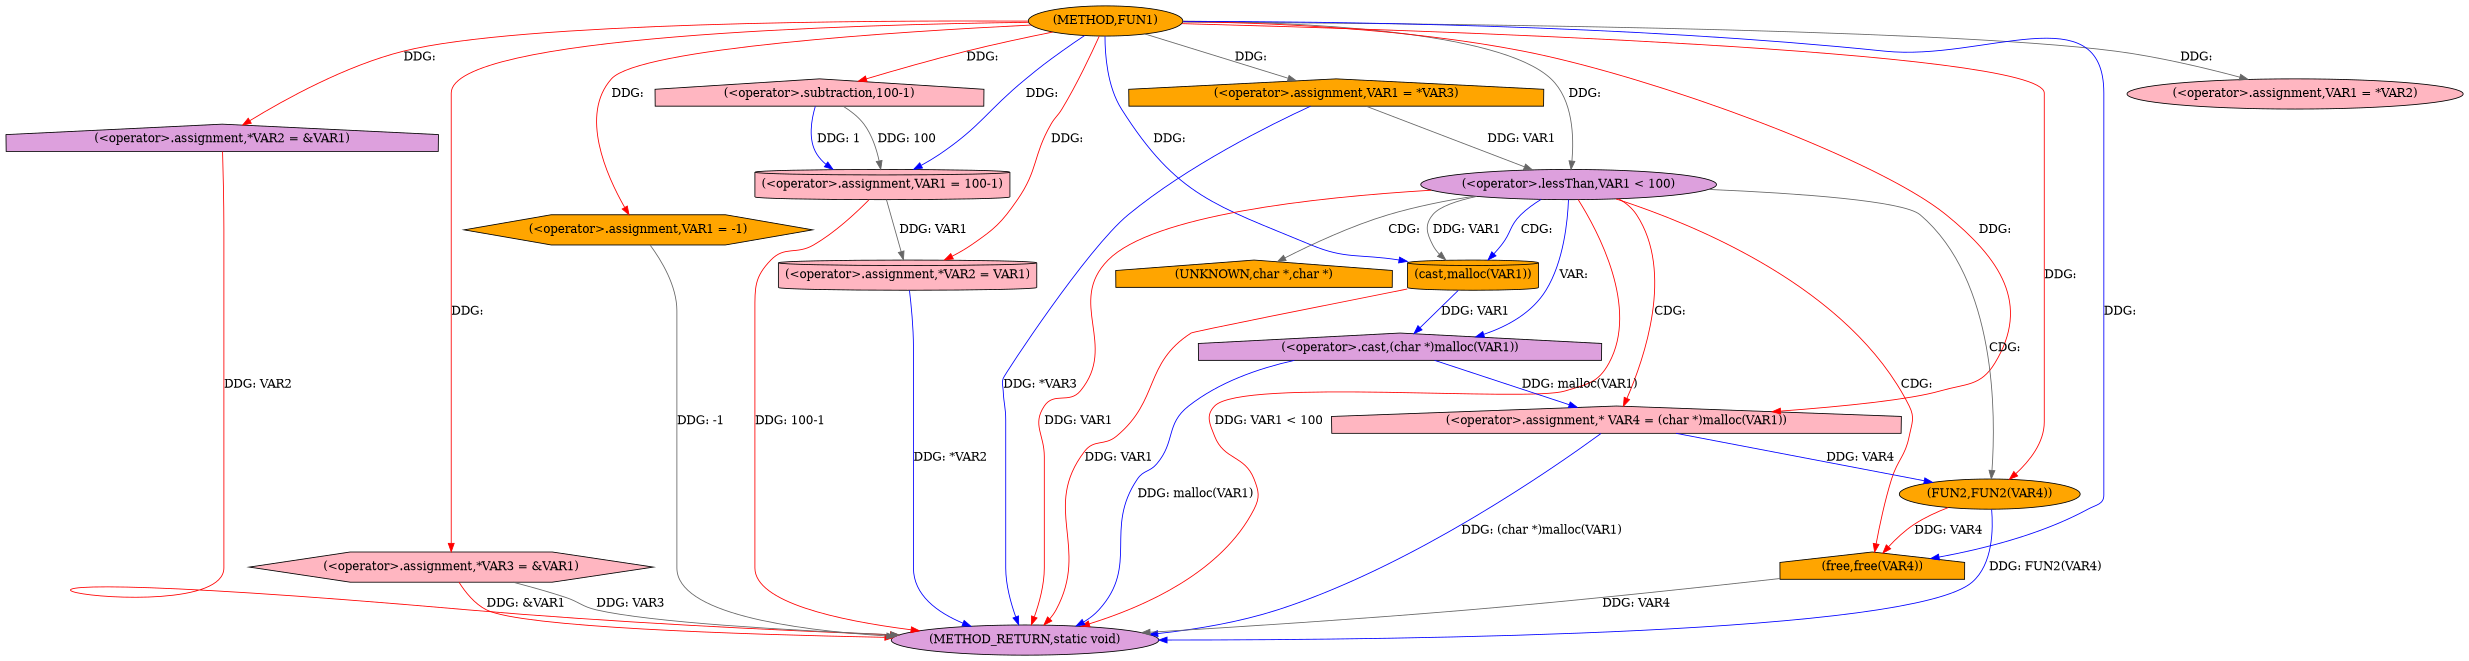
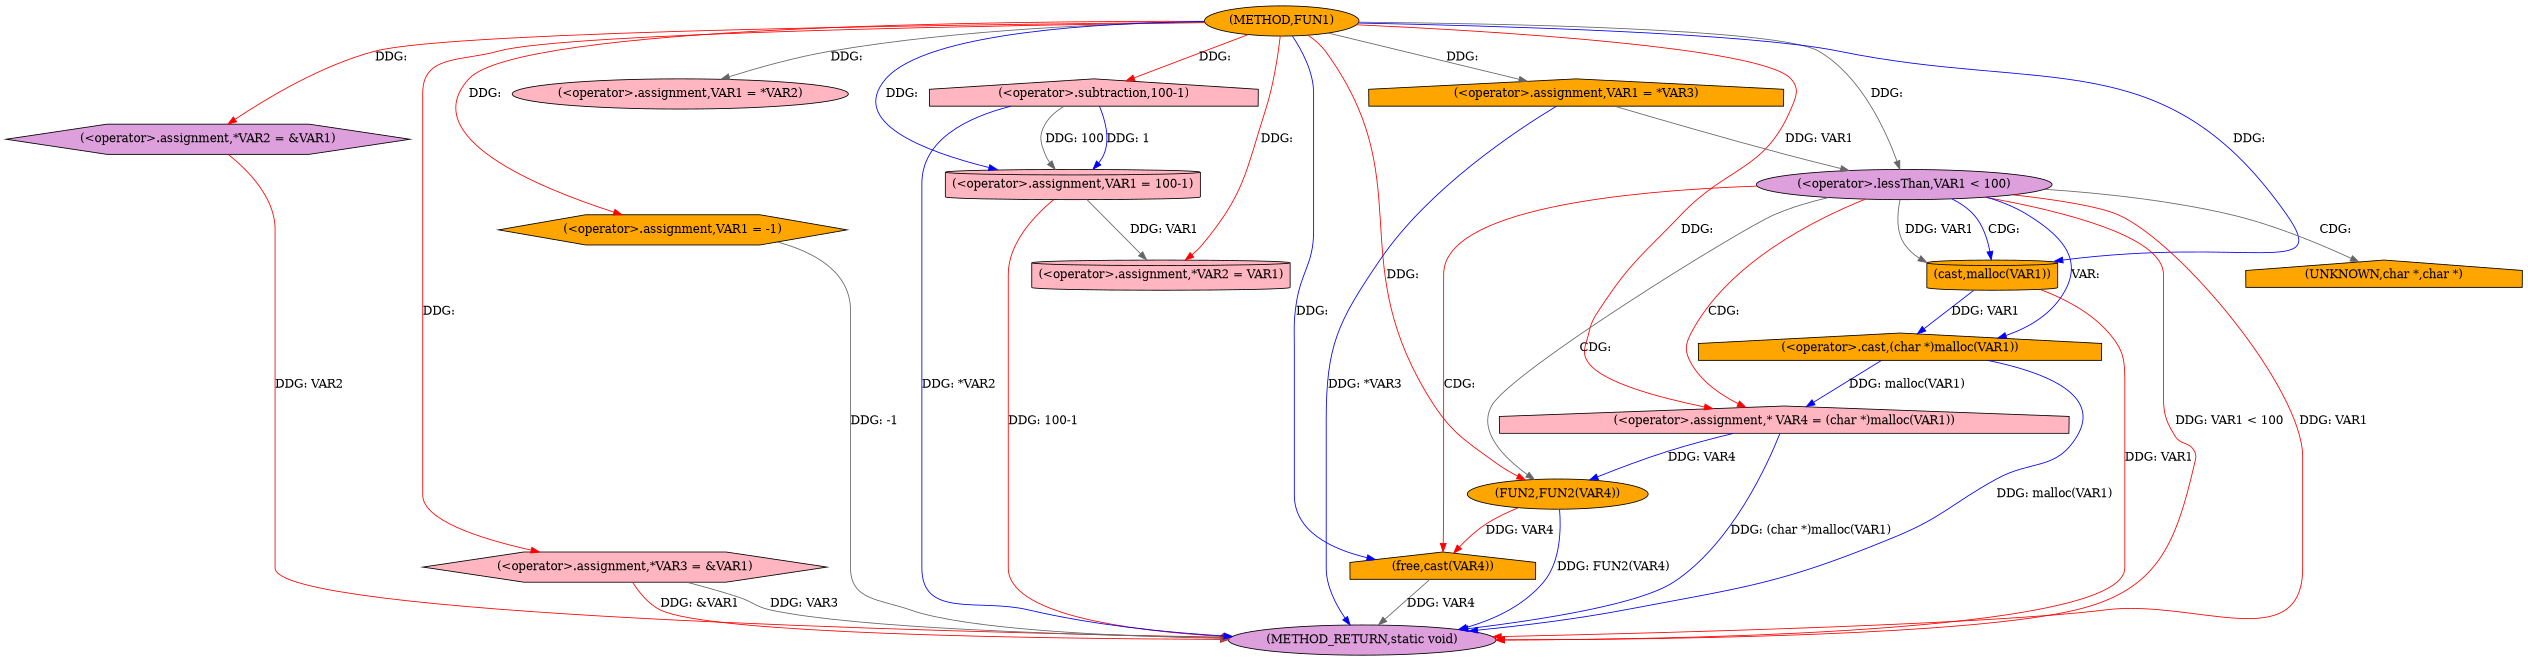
(222, 139) -> (208, 139)
(1400, 348) -> (1900, 348)
(913, 468) -> (922, 475)
(1872, 567) -> (1443, 567)
